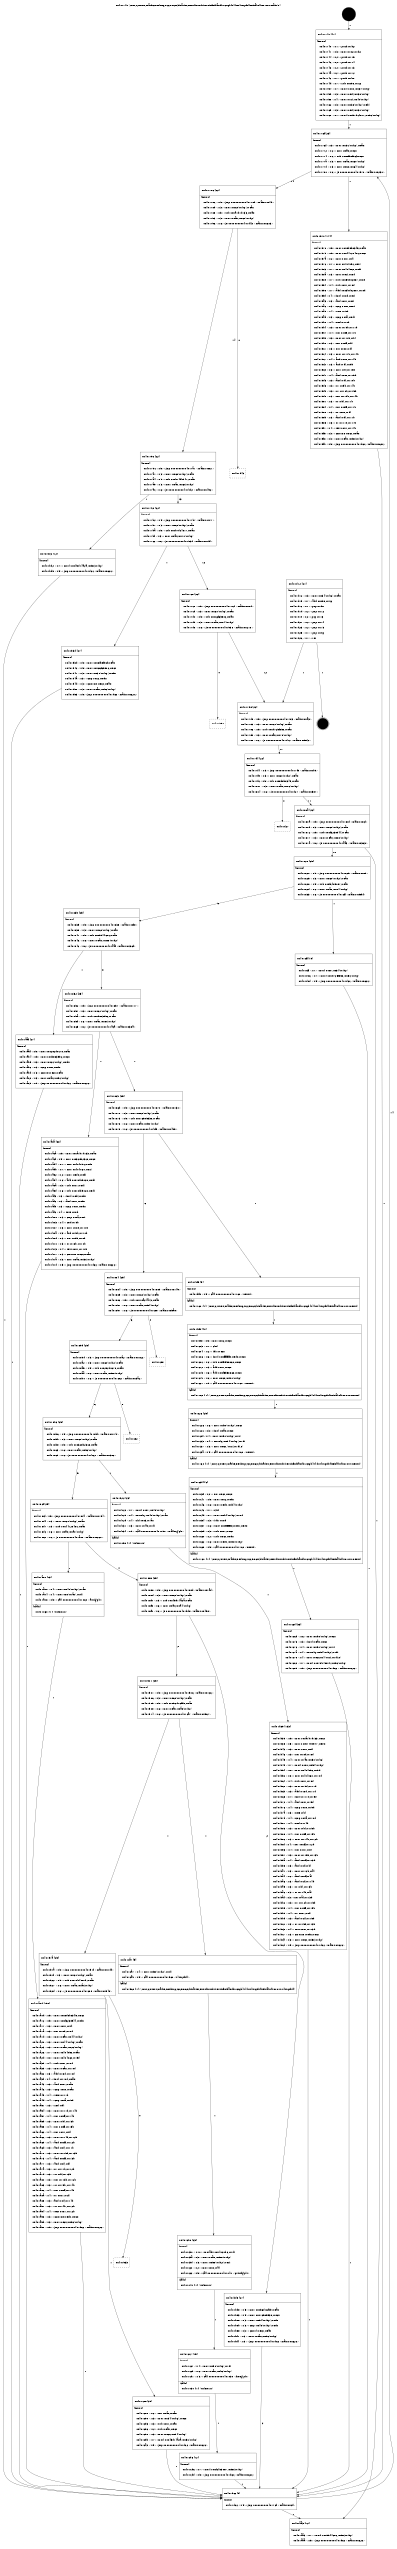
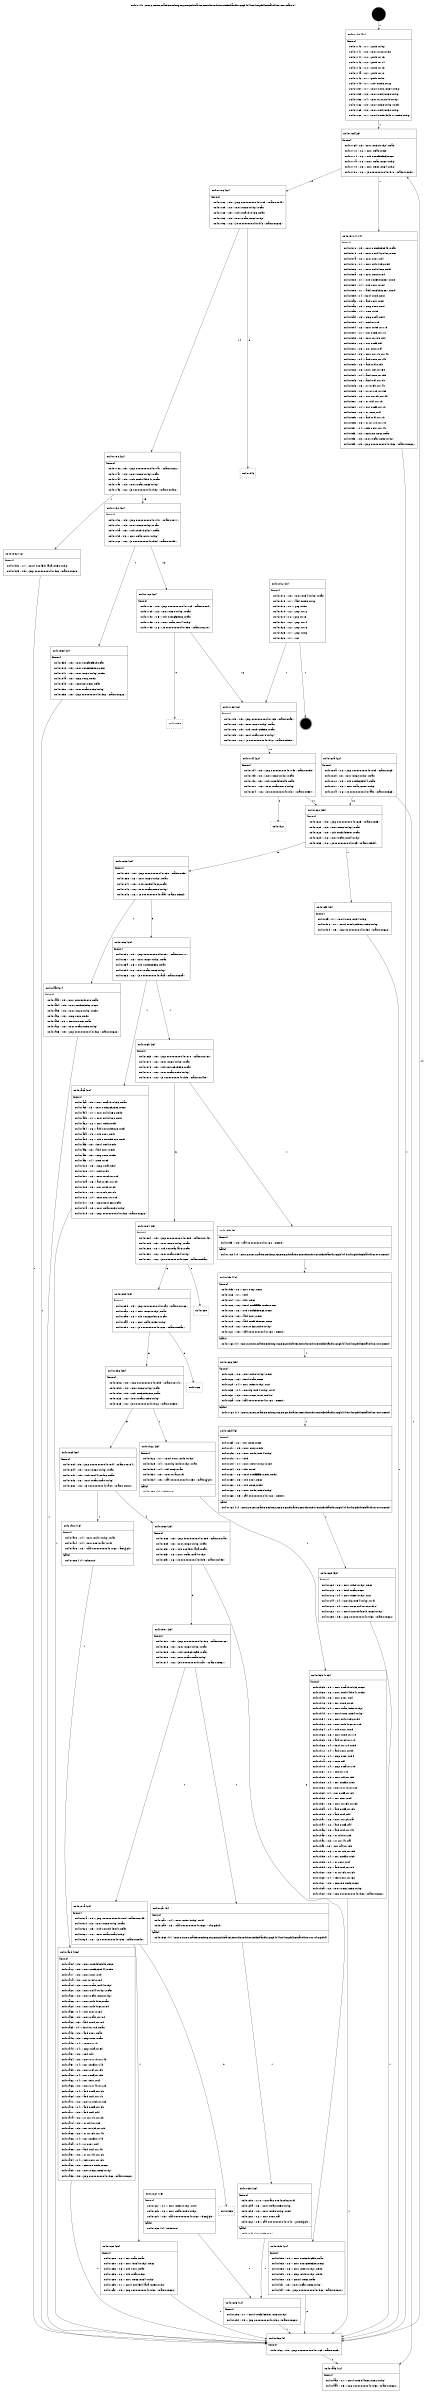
(307, 800) -> (310, 800)
(214, 2319) -> (261, 2267)
